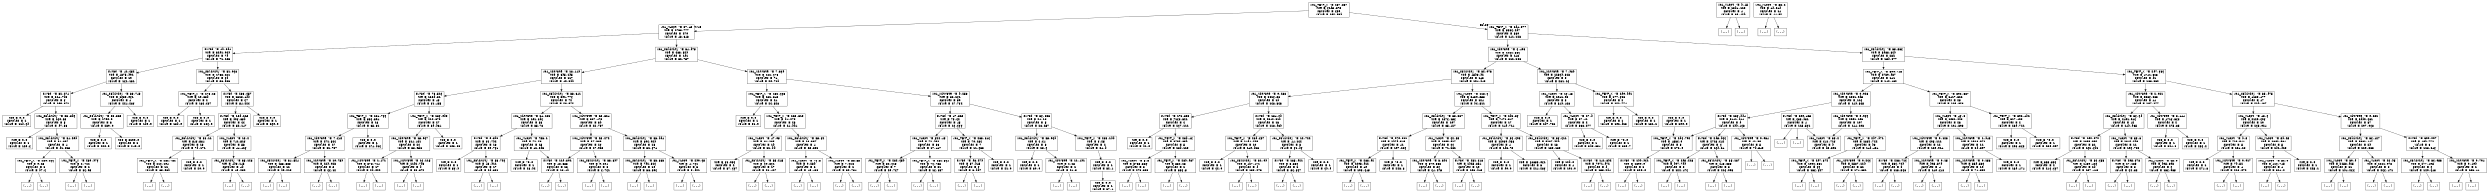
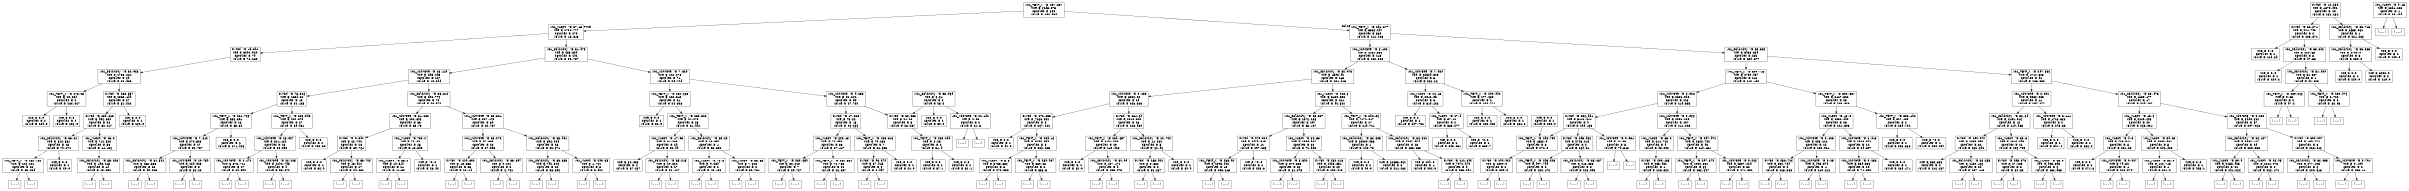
(171, 65) -> none
(1037, 131) -> (919, 109)
(1810, 131) -> (1656, 153)
(2423, 143) -> (2309, 143)
(544, 154) -> (402, 154)
(2307, 166) -> (2193, 166)
(1103, 175) -> (932, 154)
